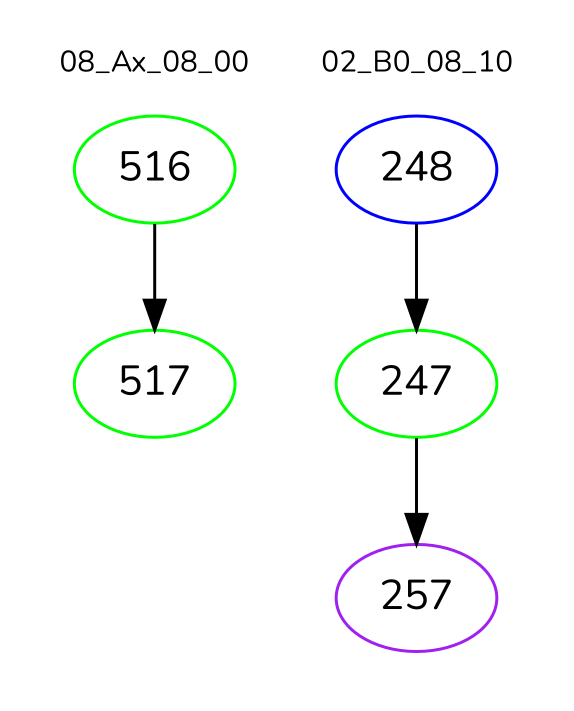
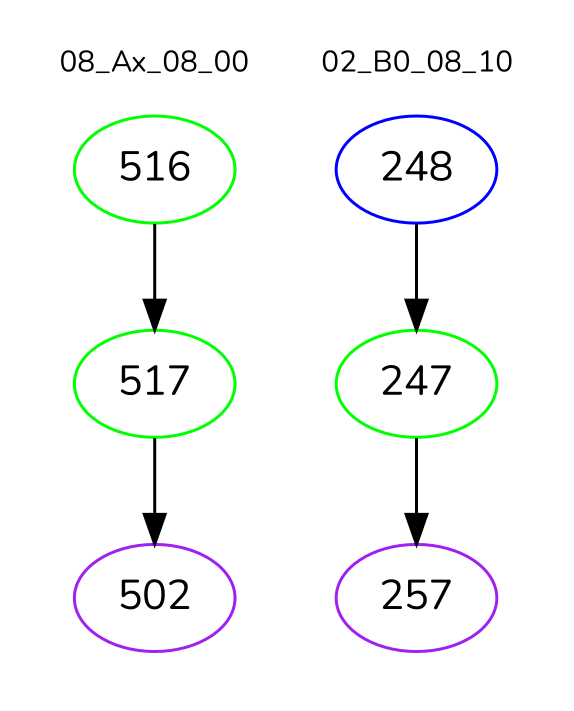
none -> (155, 598)
